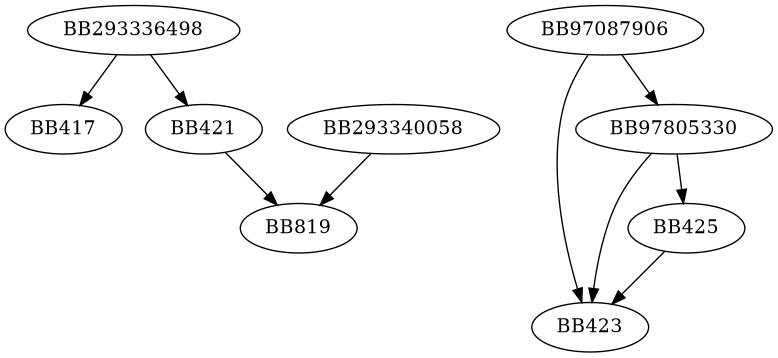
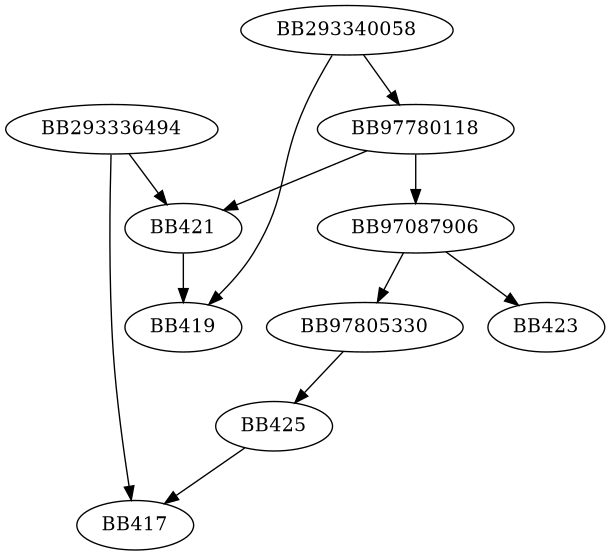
(134, 30) -> (112, 129)
none -> (416, 129)
(611, 216) -> none
(299, 228) -> (183, 327)
(643, 273) -> (210, 472)
